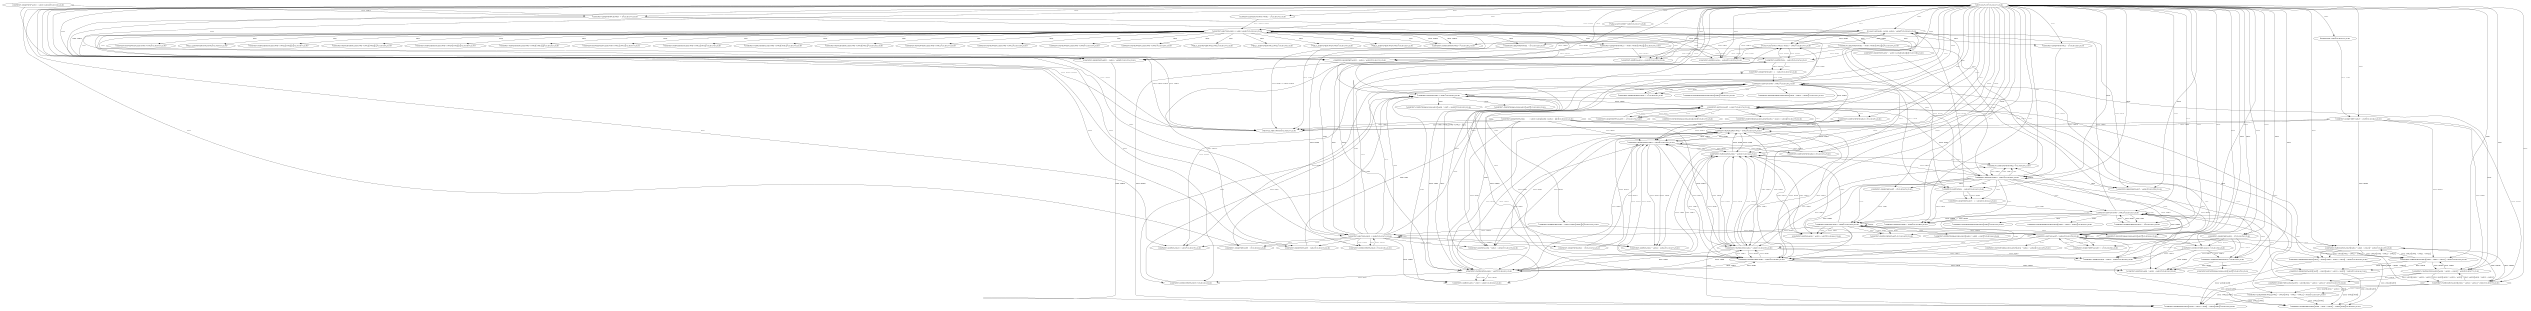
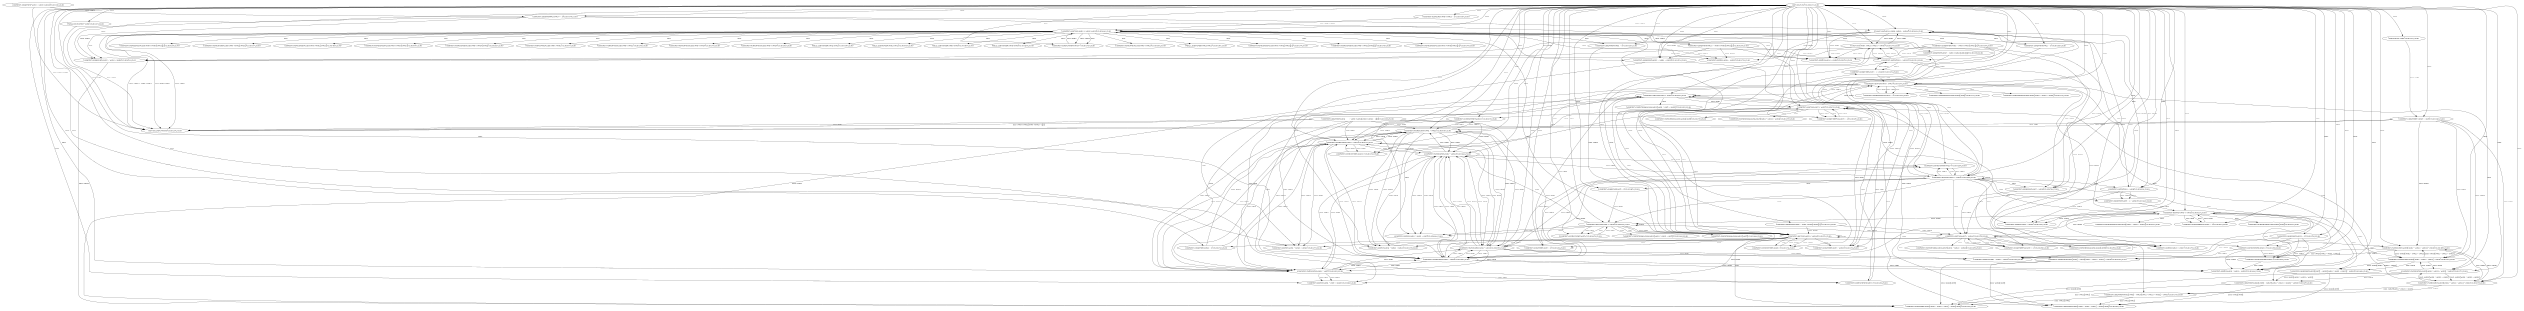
(2255, 29) -> (49, 15)
(1520, 107) -> none
none -> (1915, 108)
(2223, 265) -> (2026, 245)
